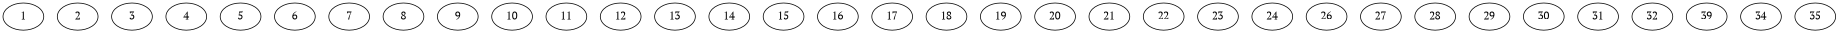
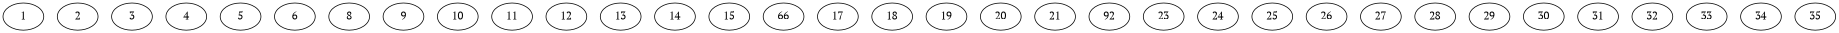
(349, 17) -> none
(838, 17) -> (784, 17)
(1164, 17) -> (1109, 17)
none -> (1272, 17)
(1707, 17) -> (1707, 17)
